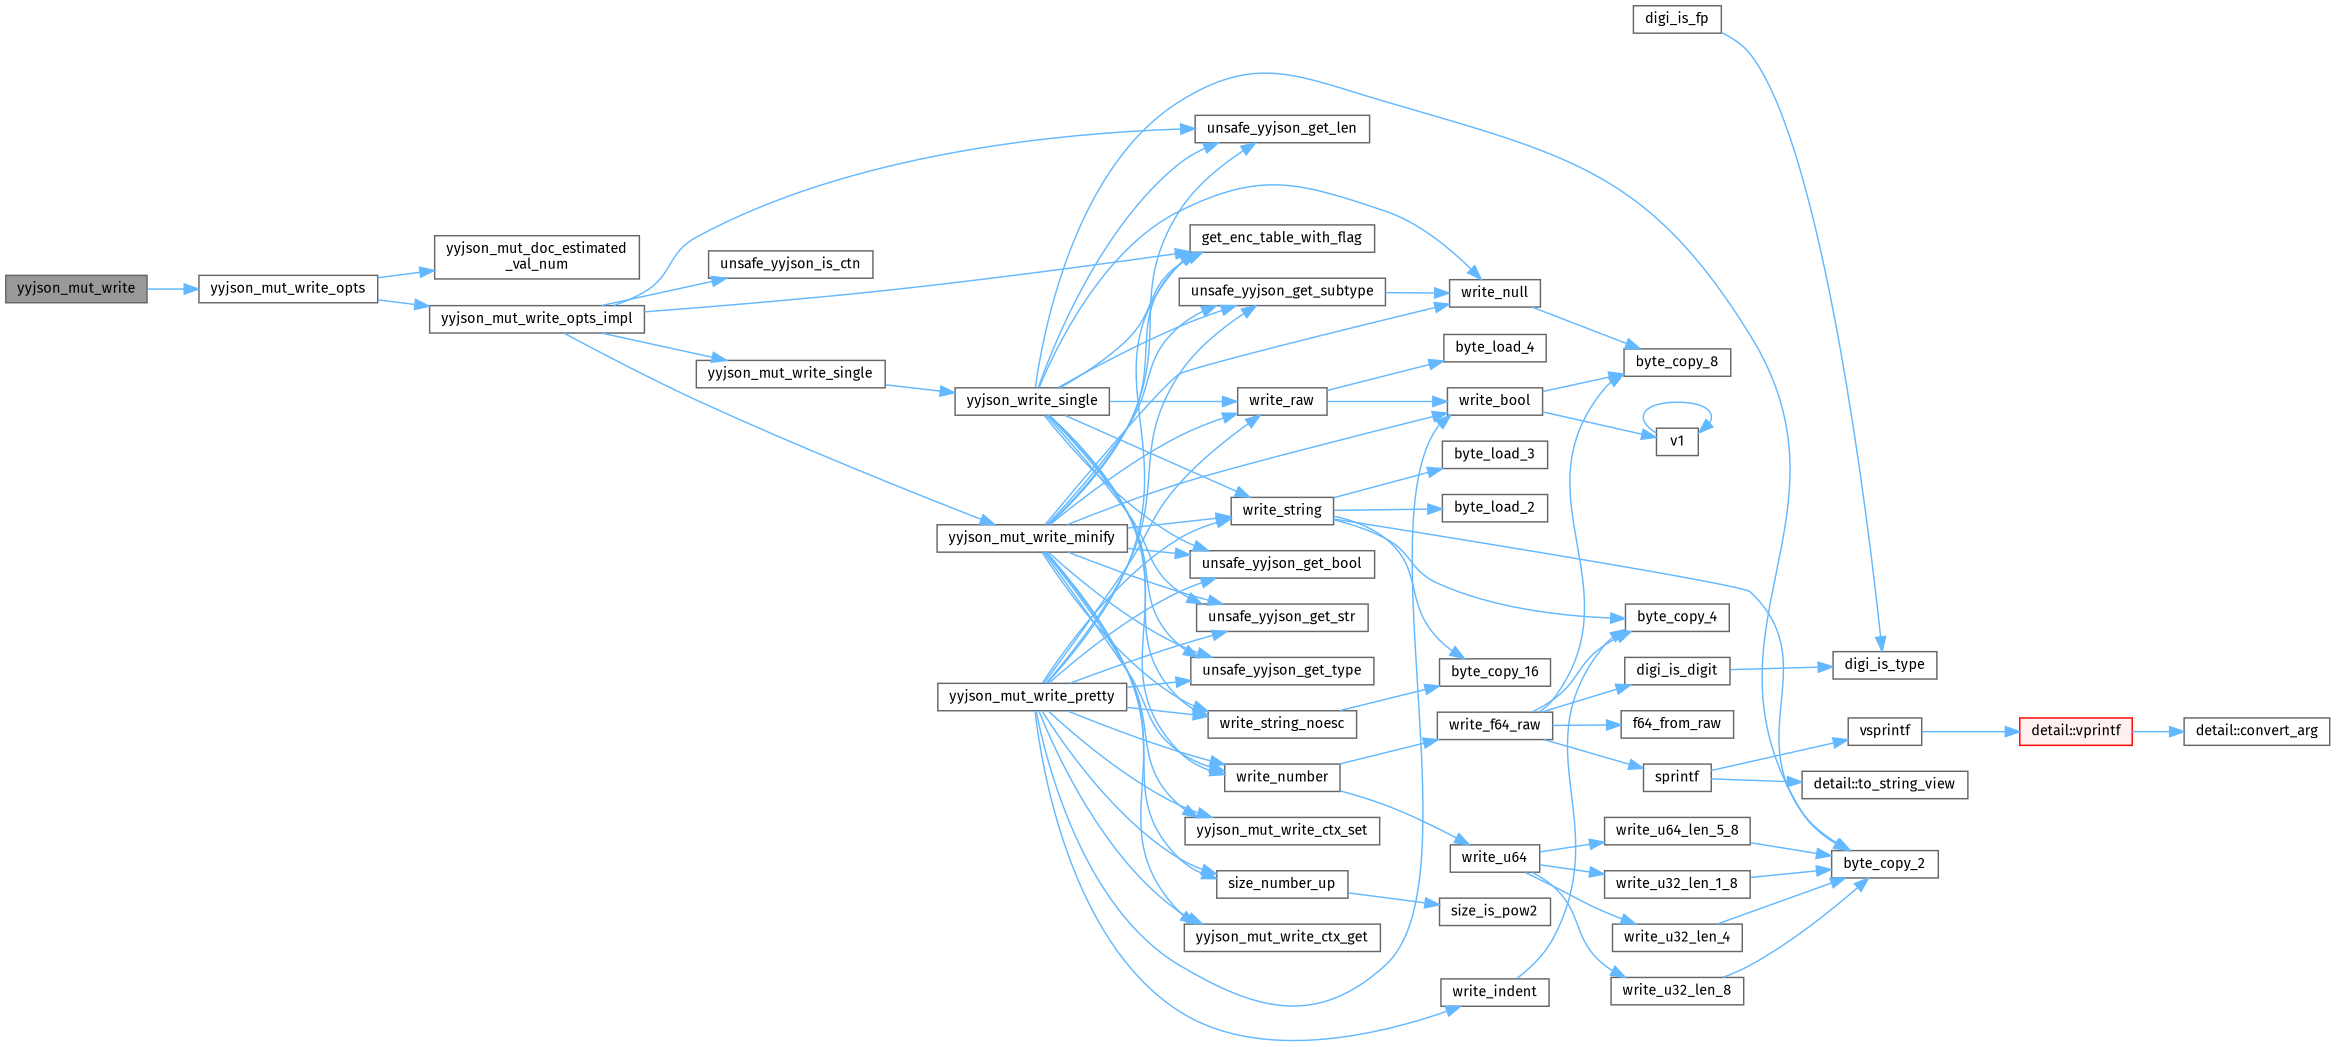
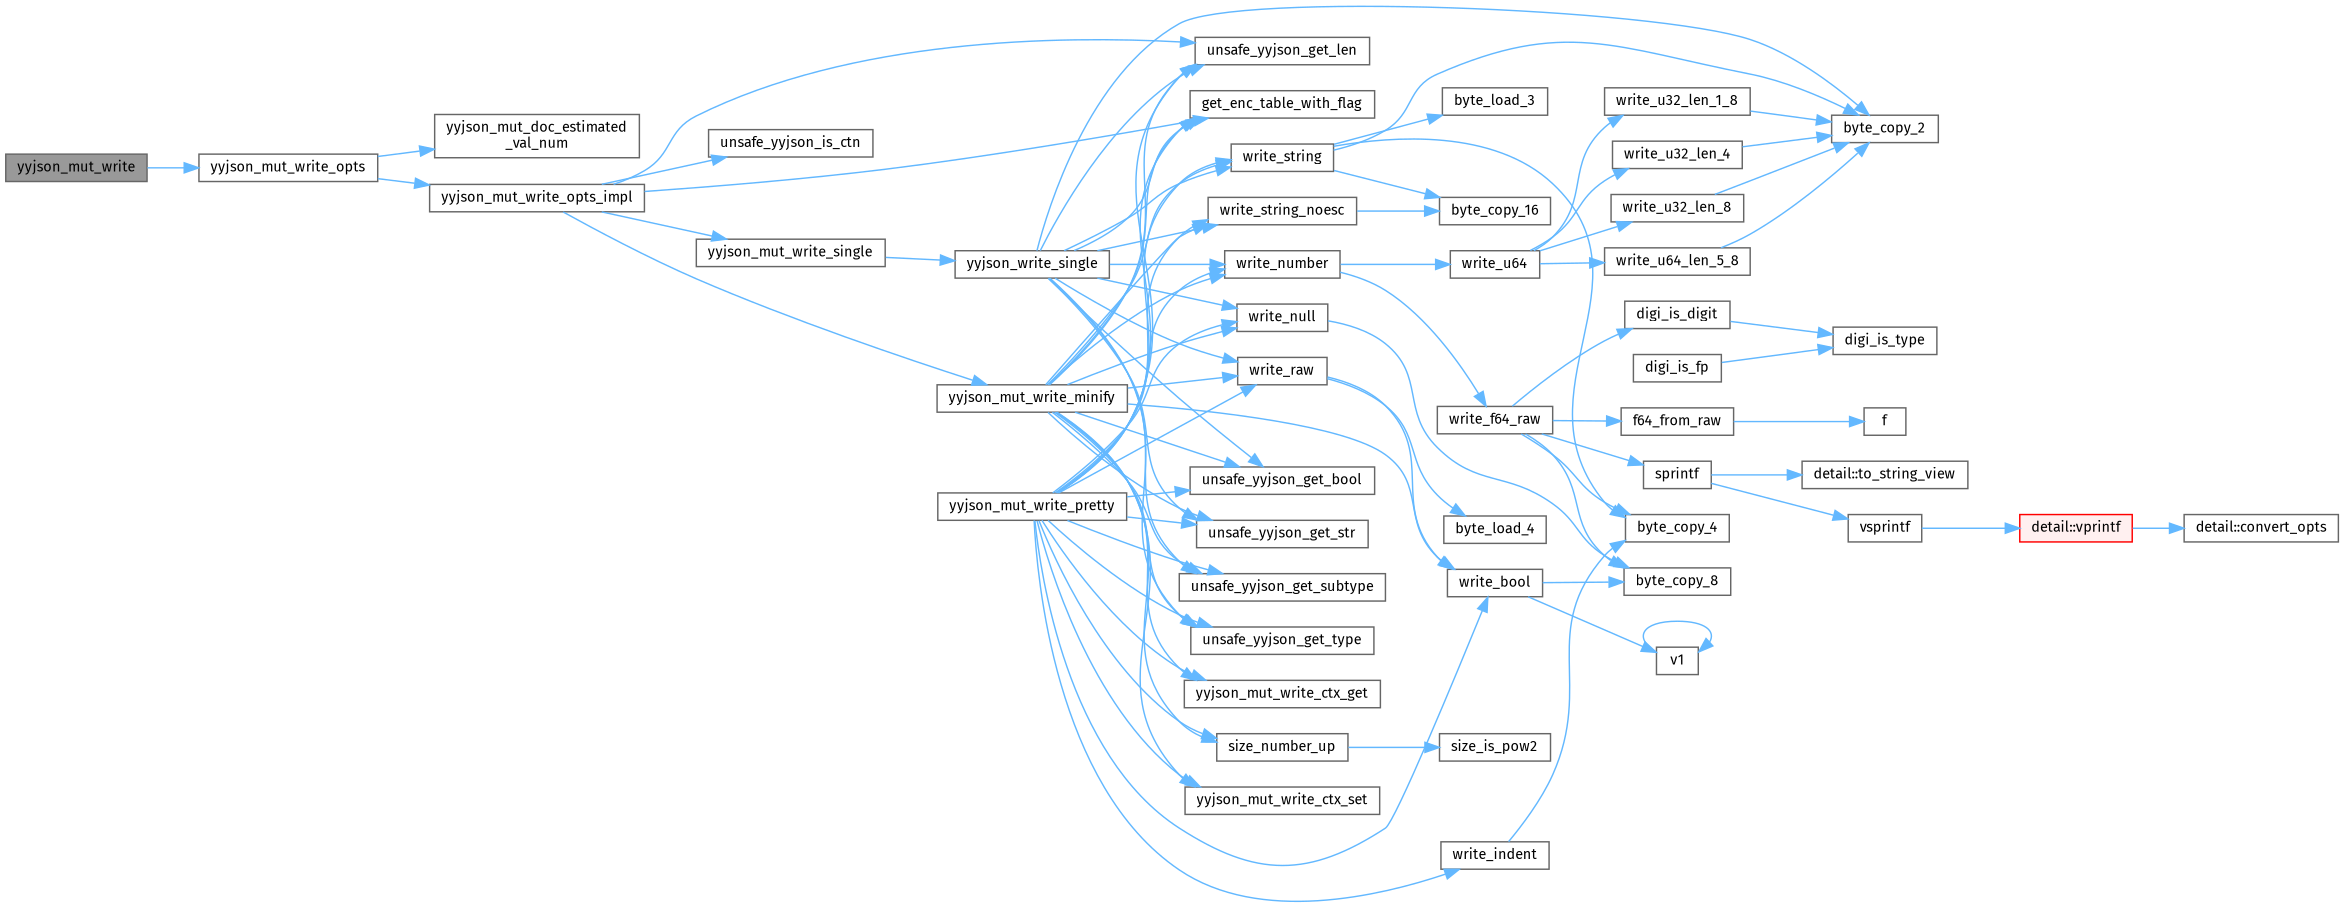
(1410, 293) -> (1158, 368)
none -> (1150, 294)
none -> (1885, 422)
(1495, 508) -> none
(2257, 732) -> (2261, 528)
